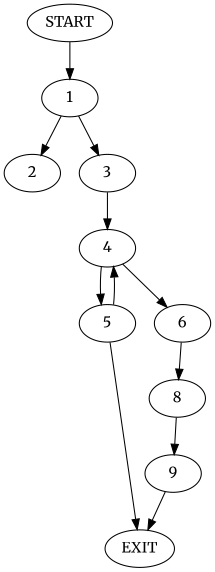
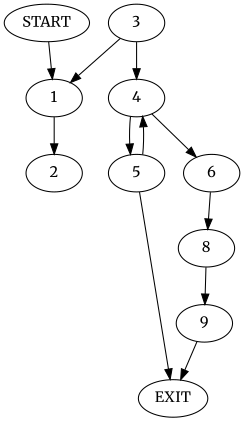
(86, 131) -> (99, 57)
